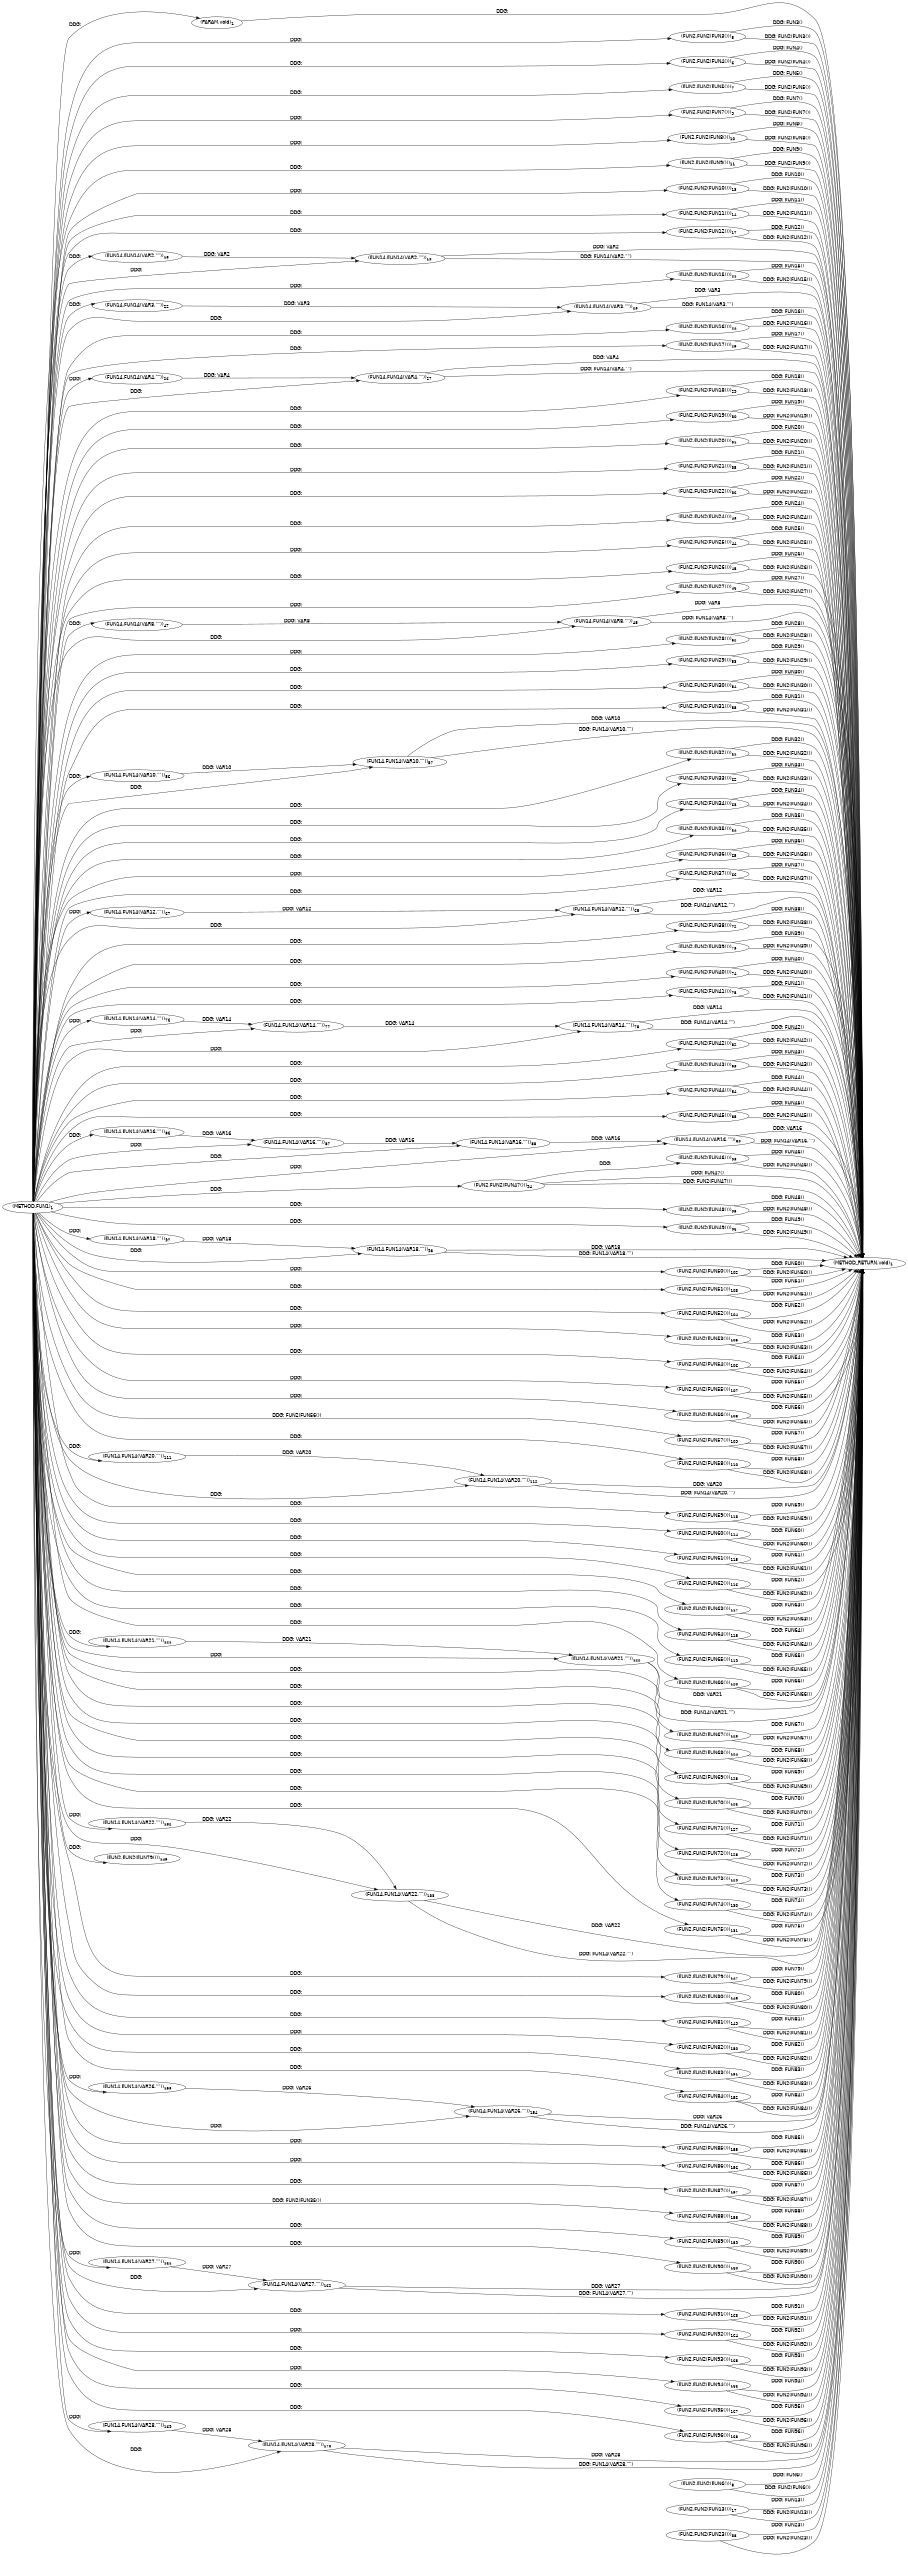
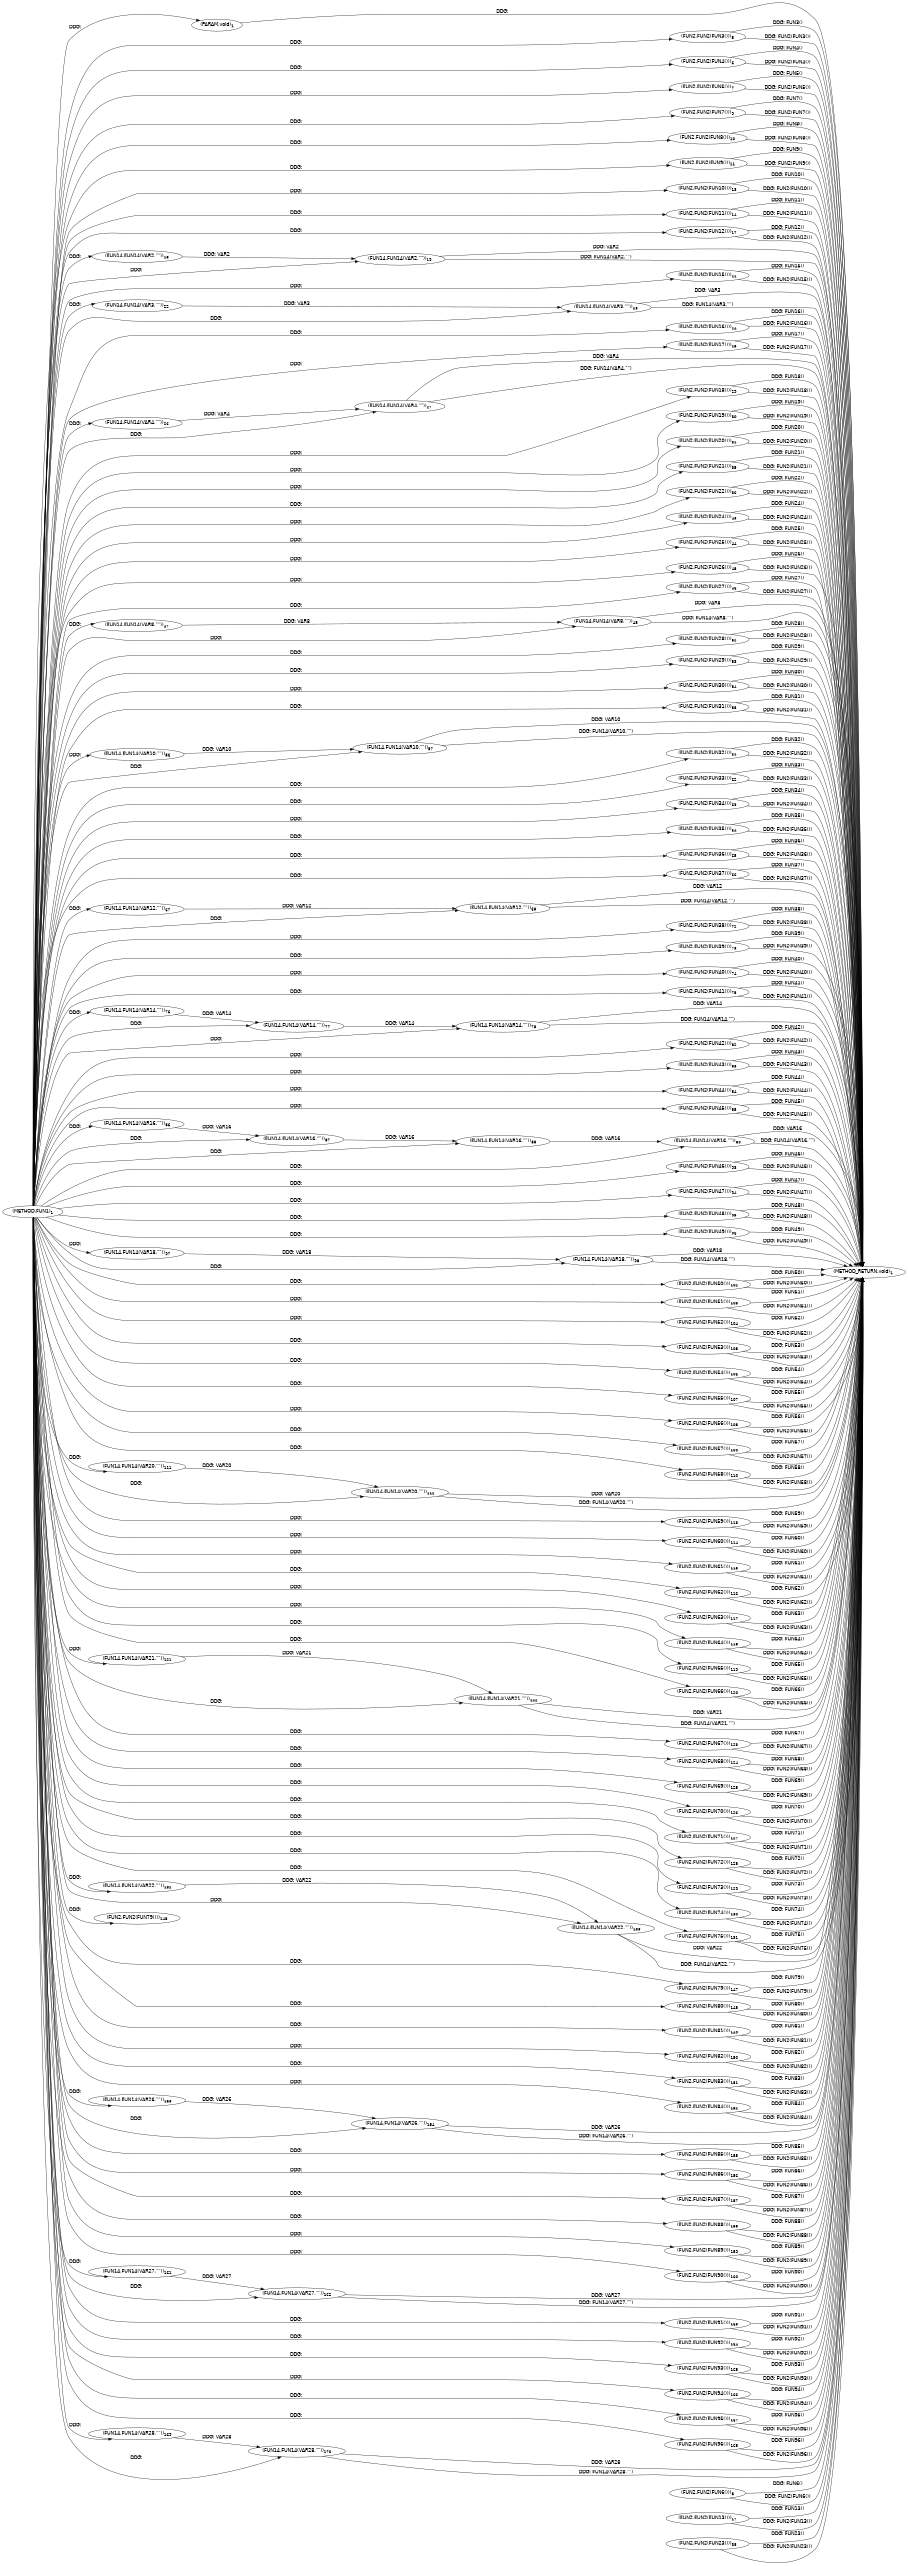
(600, 1170) -> (360, 1186)
(297, 1416) -> (297, 1430)
(297, 2201) -> (297, 2217)
